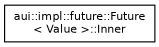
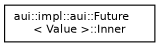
(80, 24) -> (80, 24)
